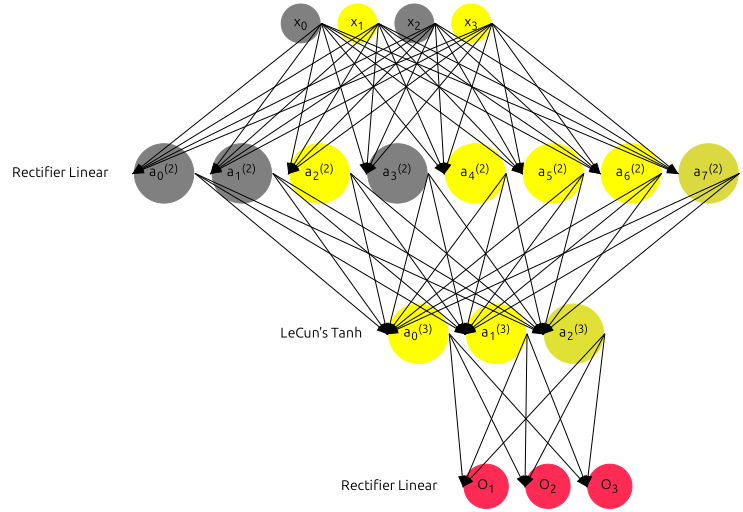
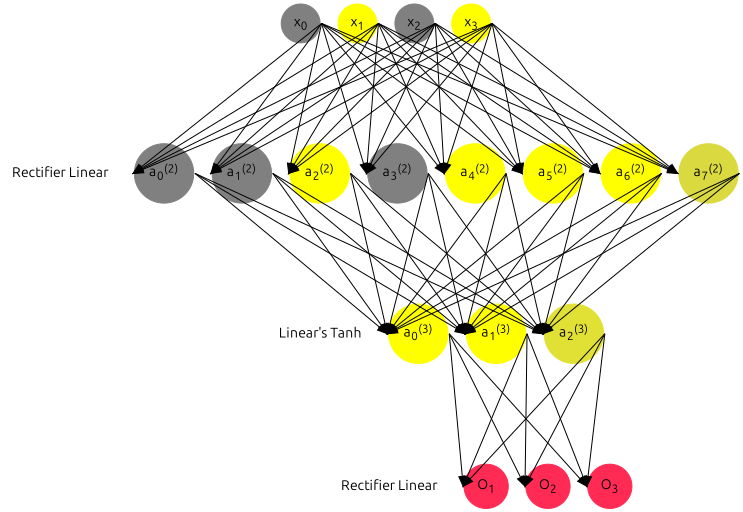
(322, 334) -> (321, 334)
